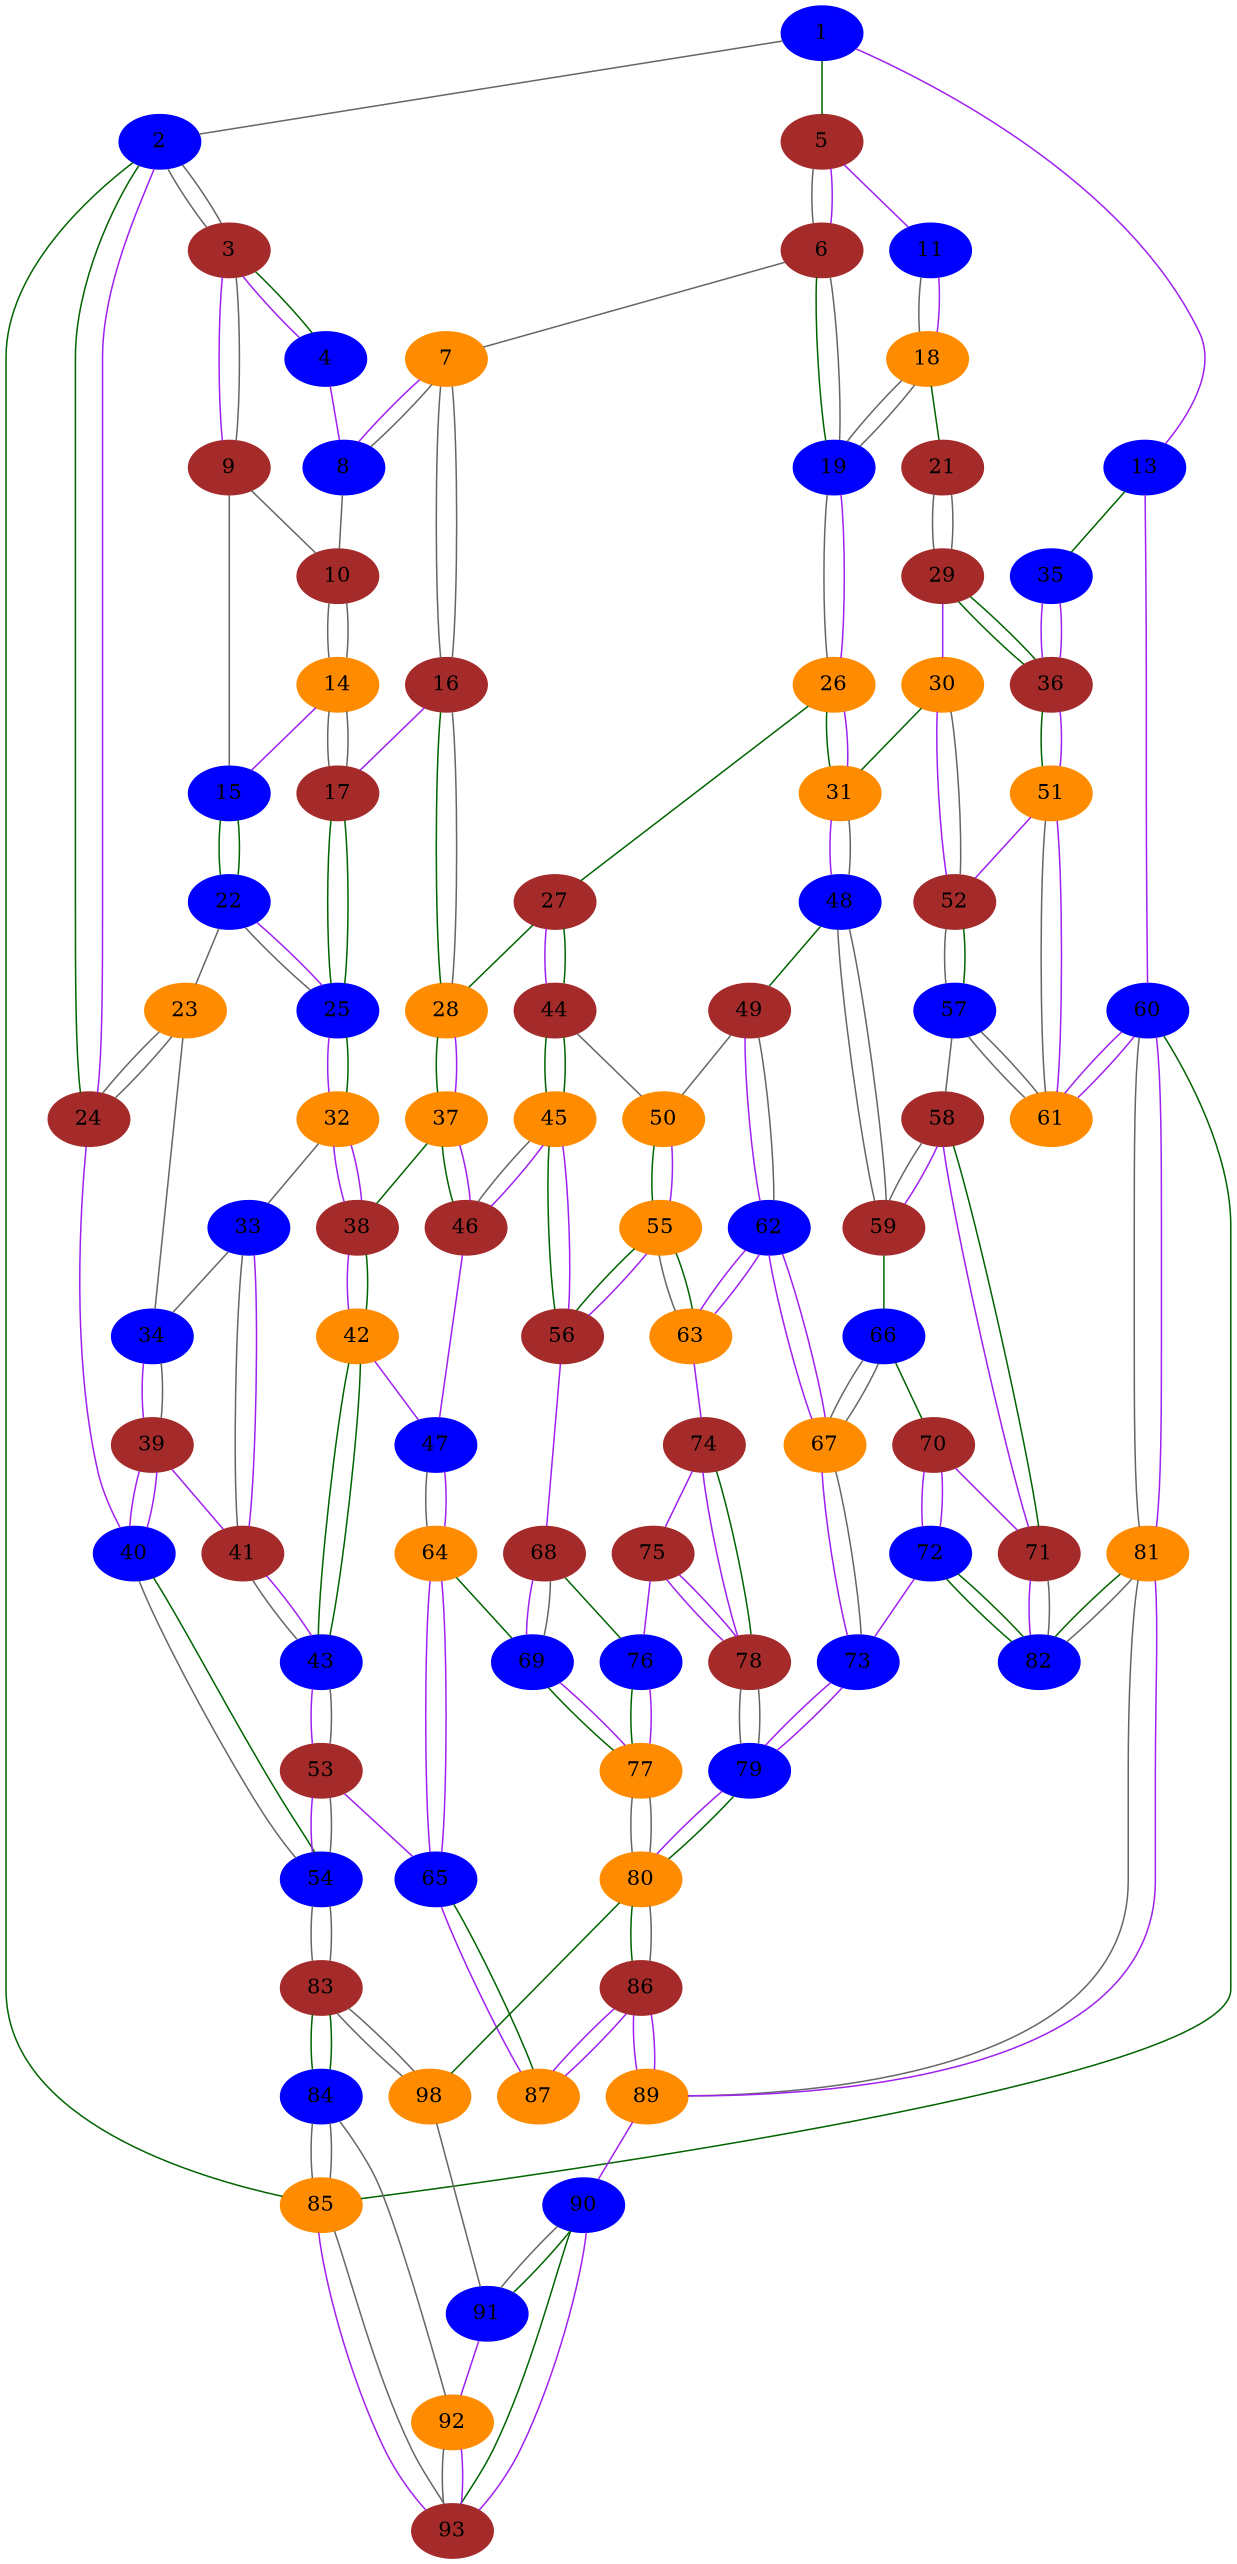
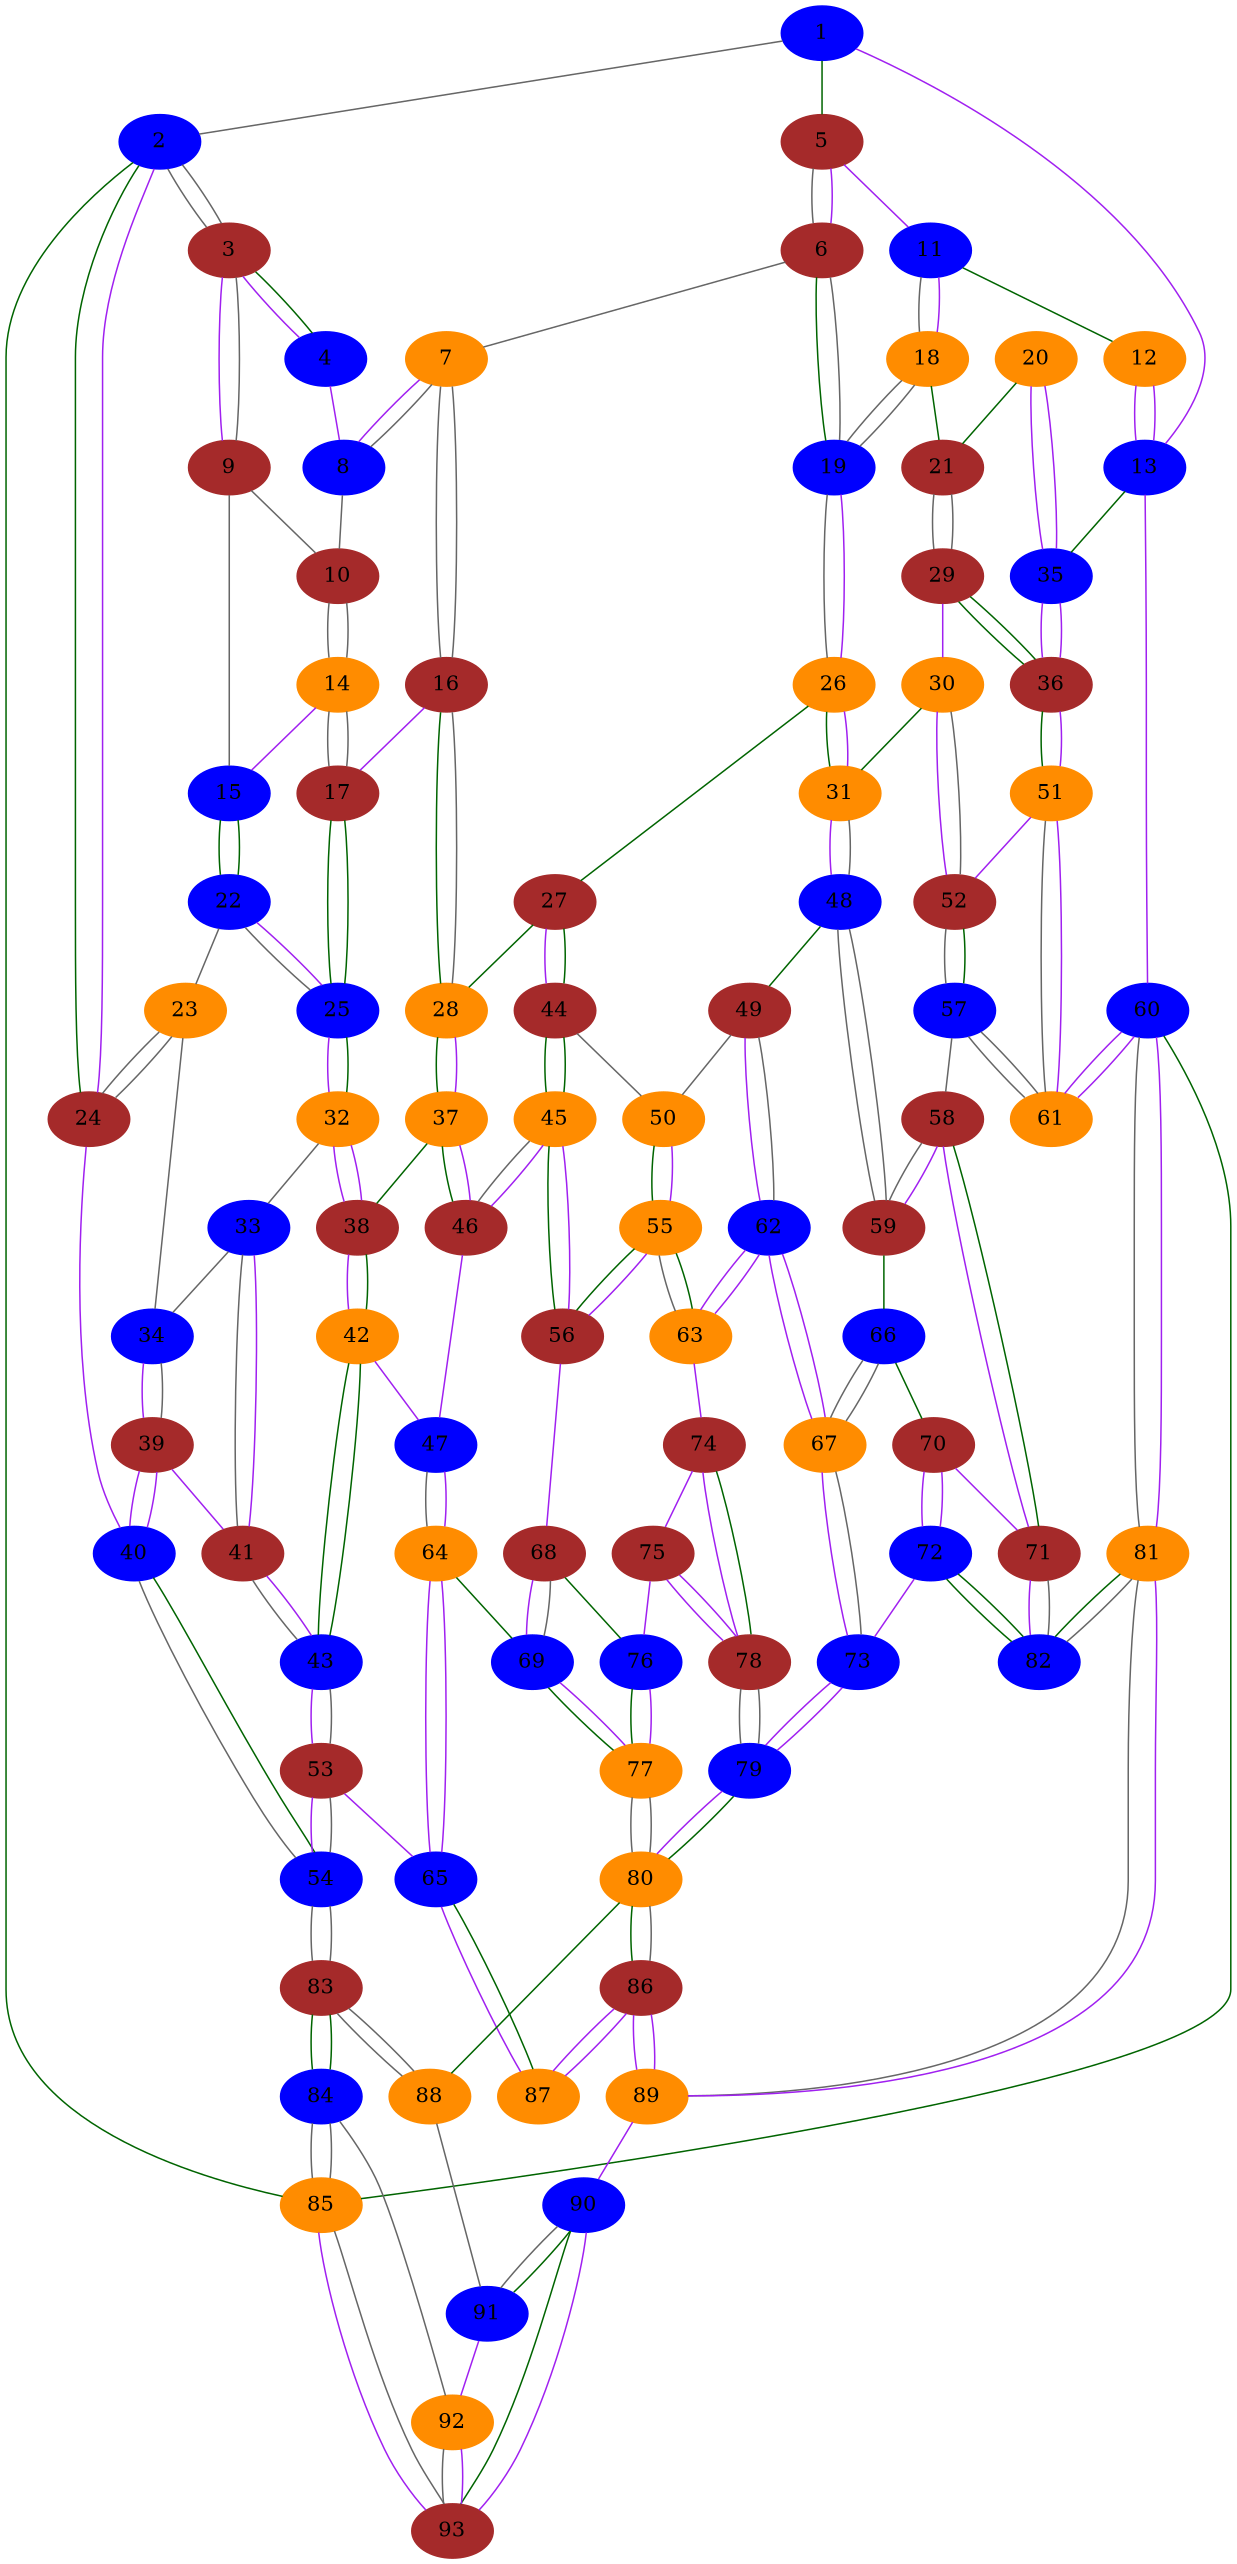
none -> (1036, 359)
none -> (1145, 359)
(430, 2097) -> (430, 2097)
